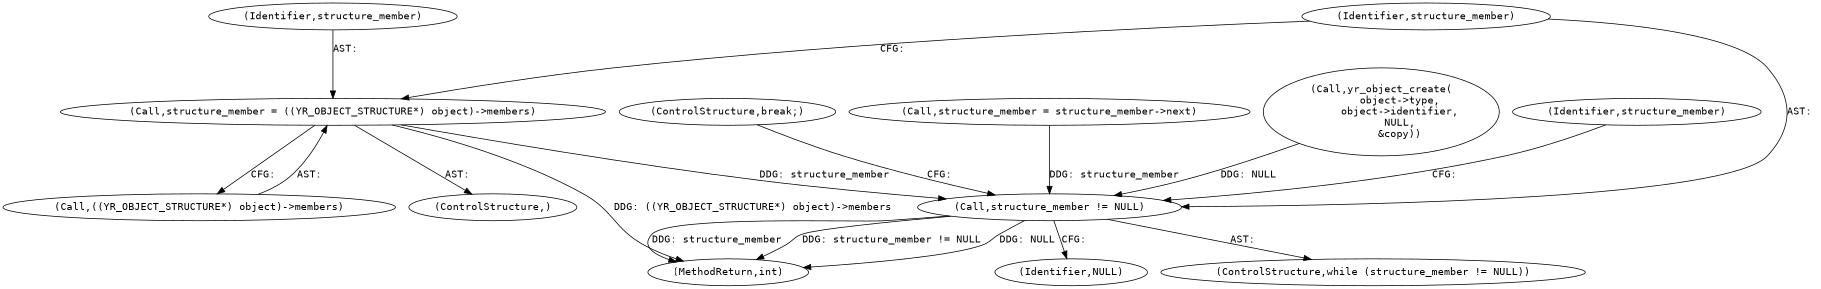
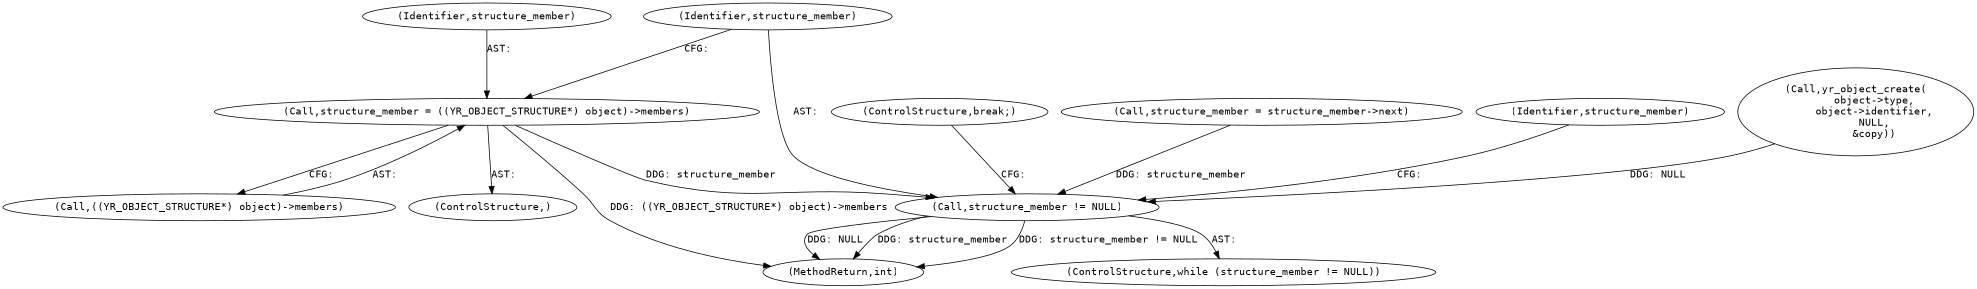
(1071, 272) -> none
